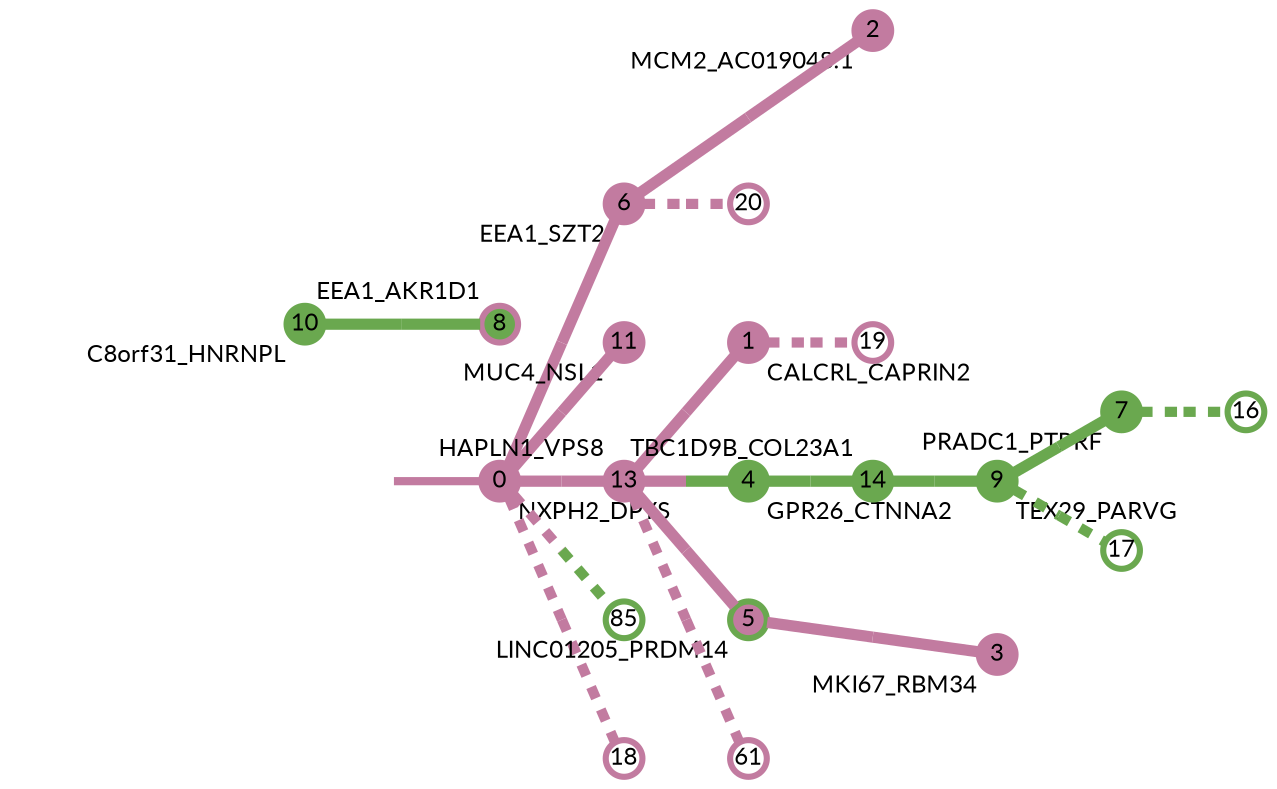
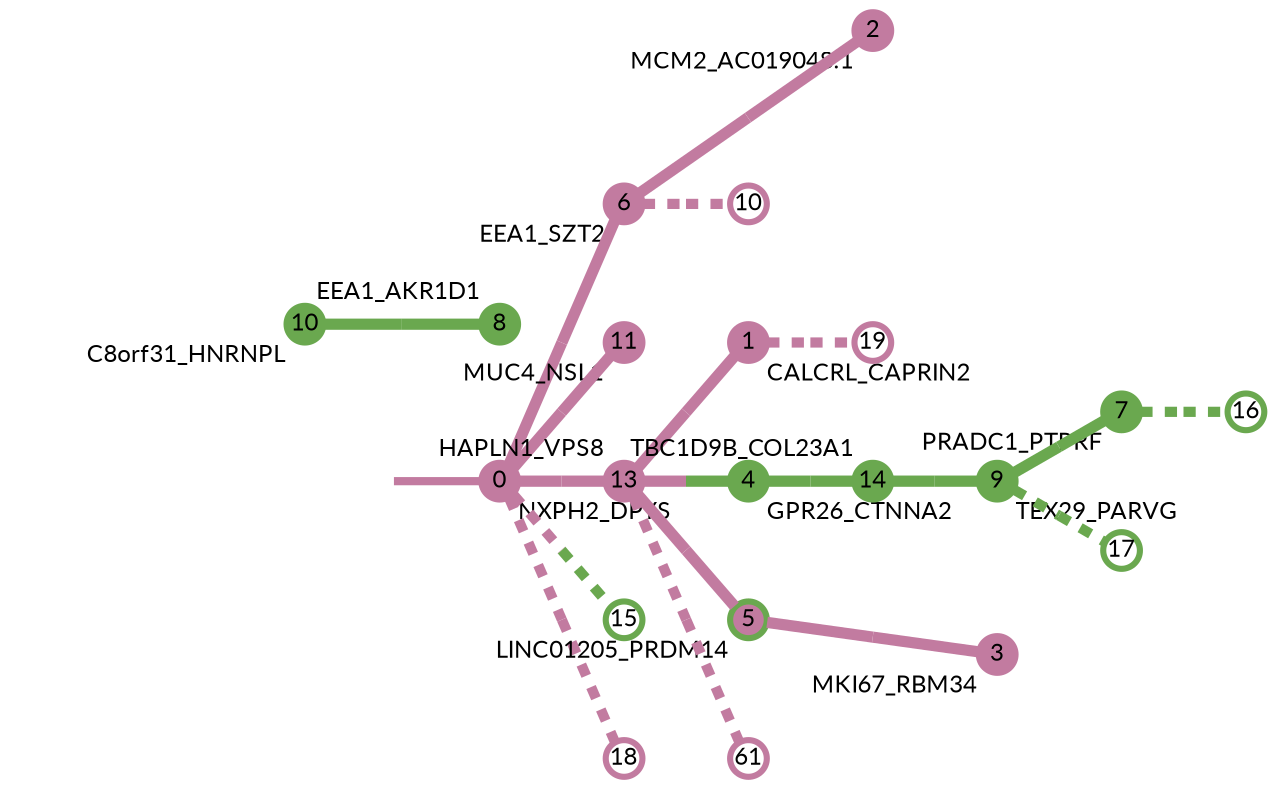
(748, 204) -> (748, 204)
(500, 324) -> (500, 324)
(624, 620) -> (624, 620)
